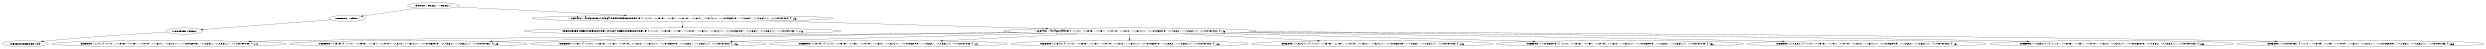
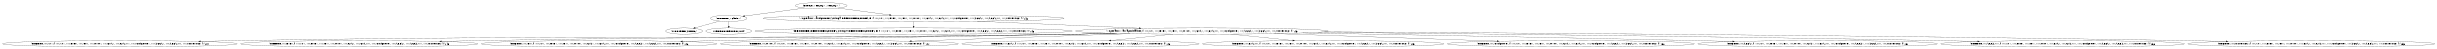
(105, 36) -> (729, 24)
